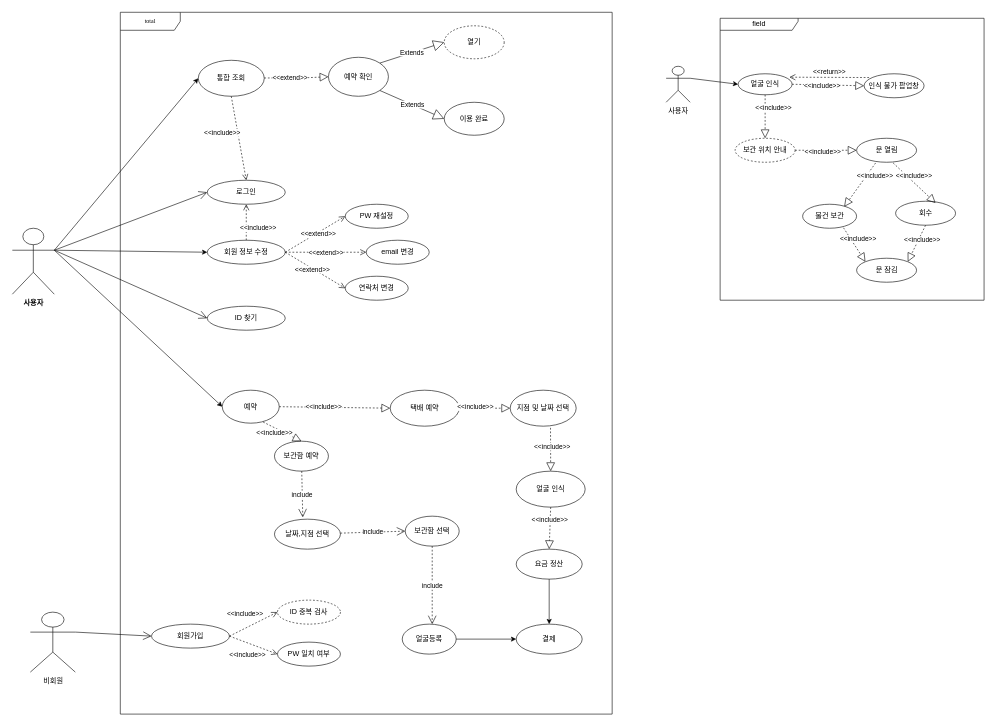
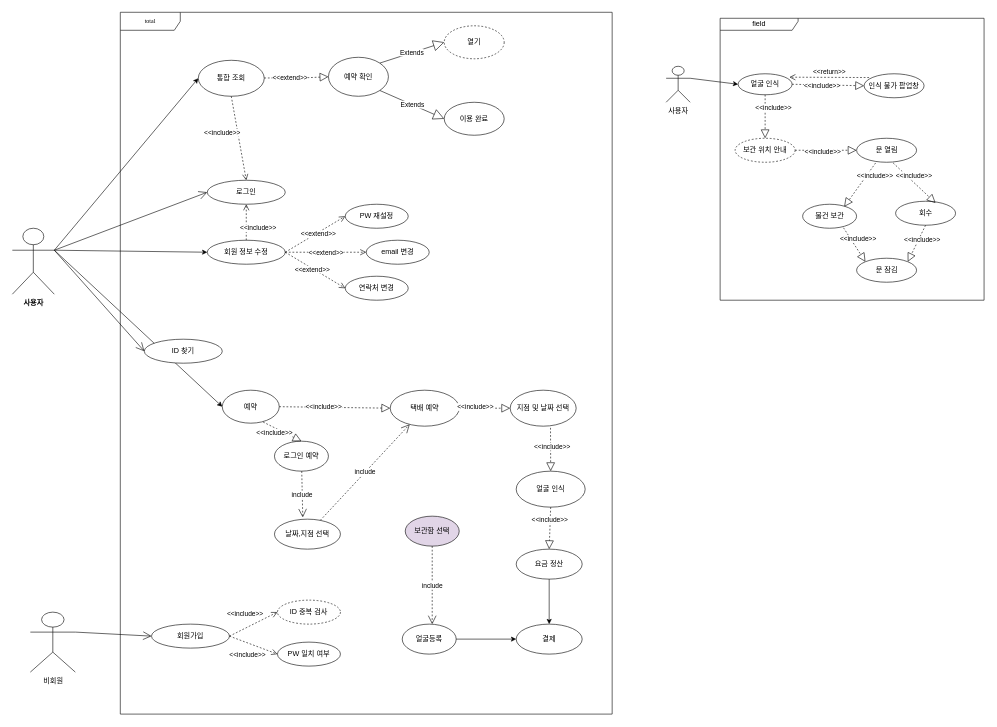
(246, 318) -> (183, 351)
(302, 456) -> (302, 456)
(432, 531) -> (432, 531)
(375, 532) -> (366, 471)
